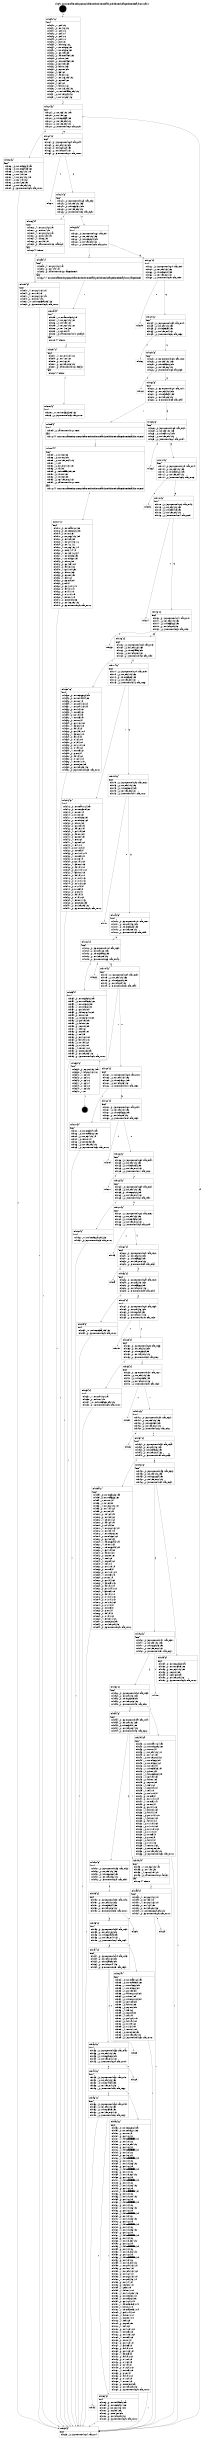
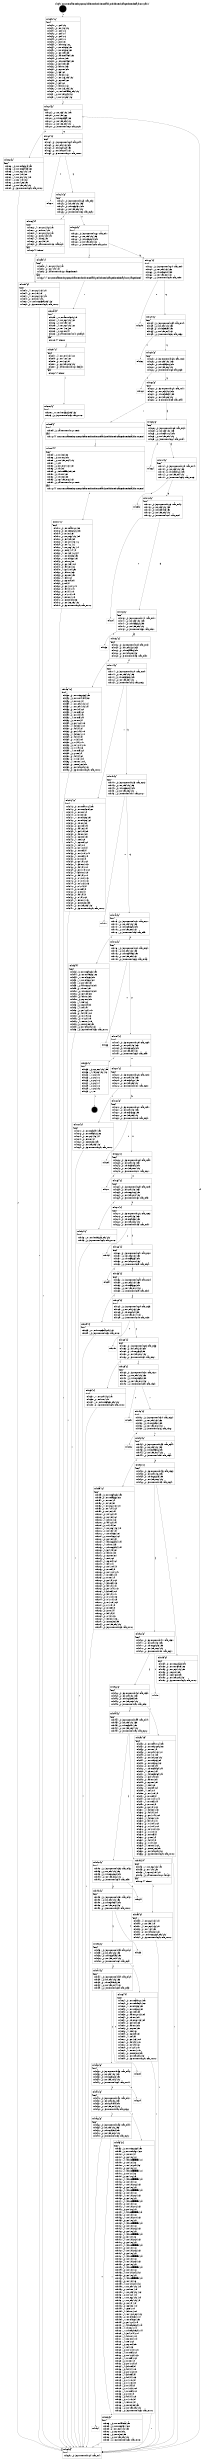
(86, 975) -> (103, 948)
(158, 1923) -> (133, 1889)
